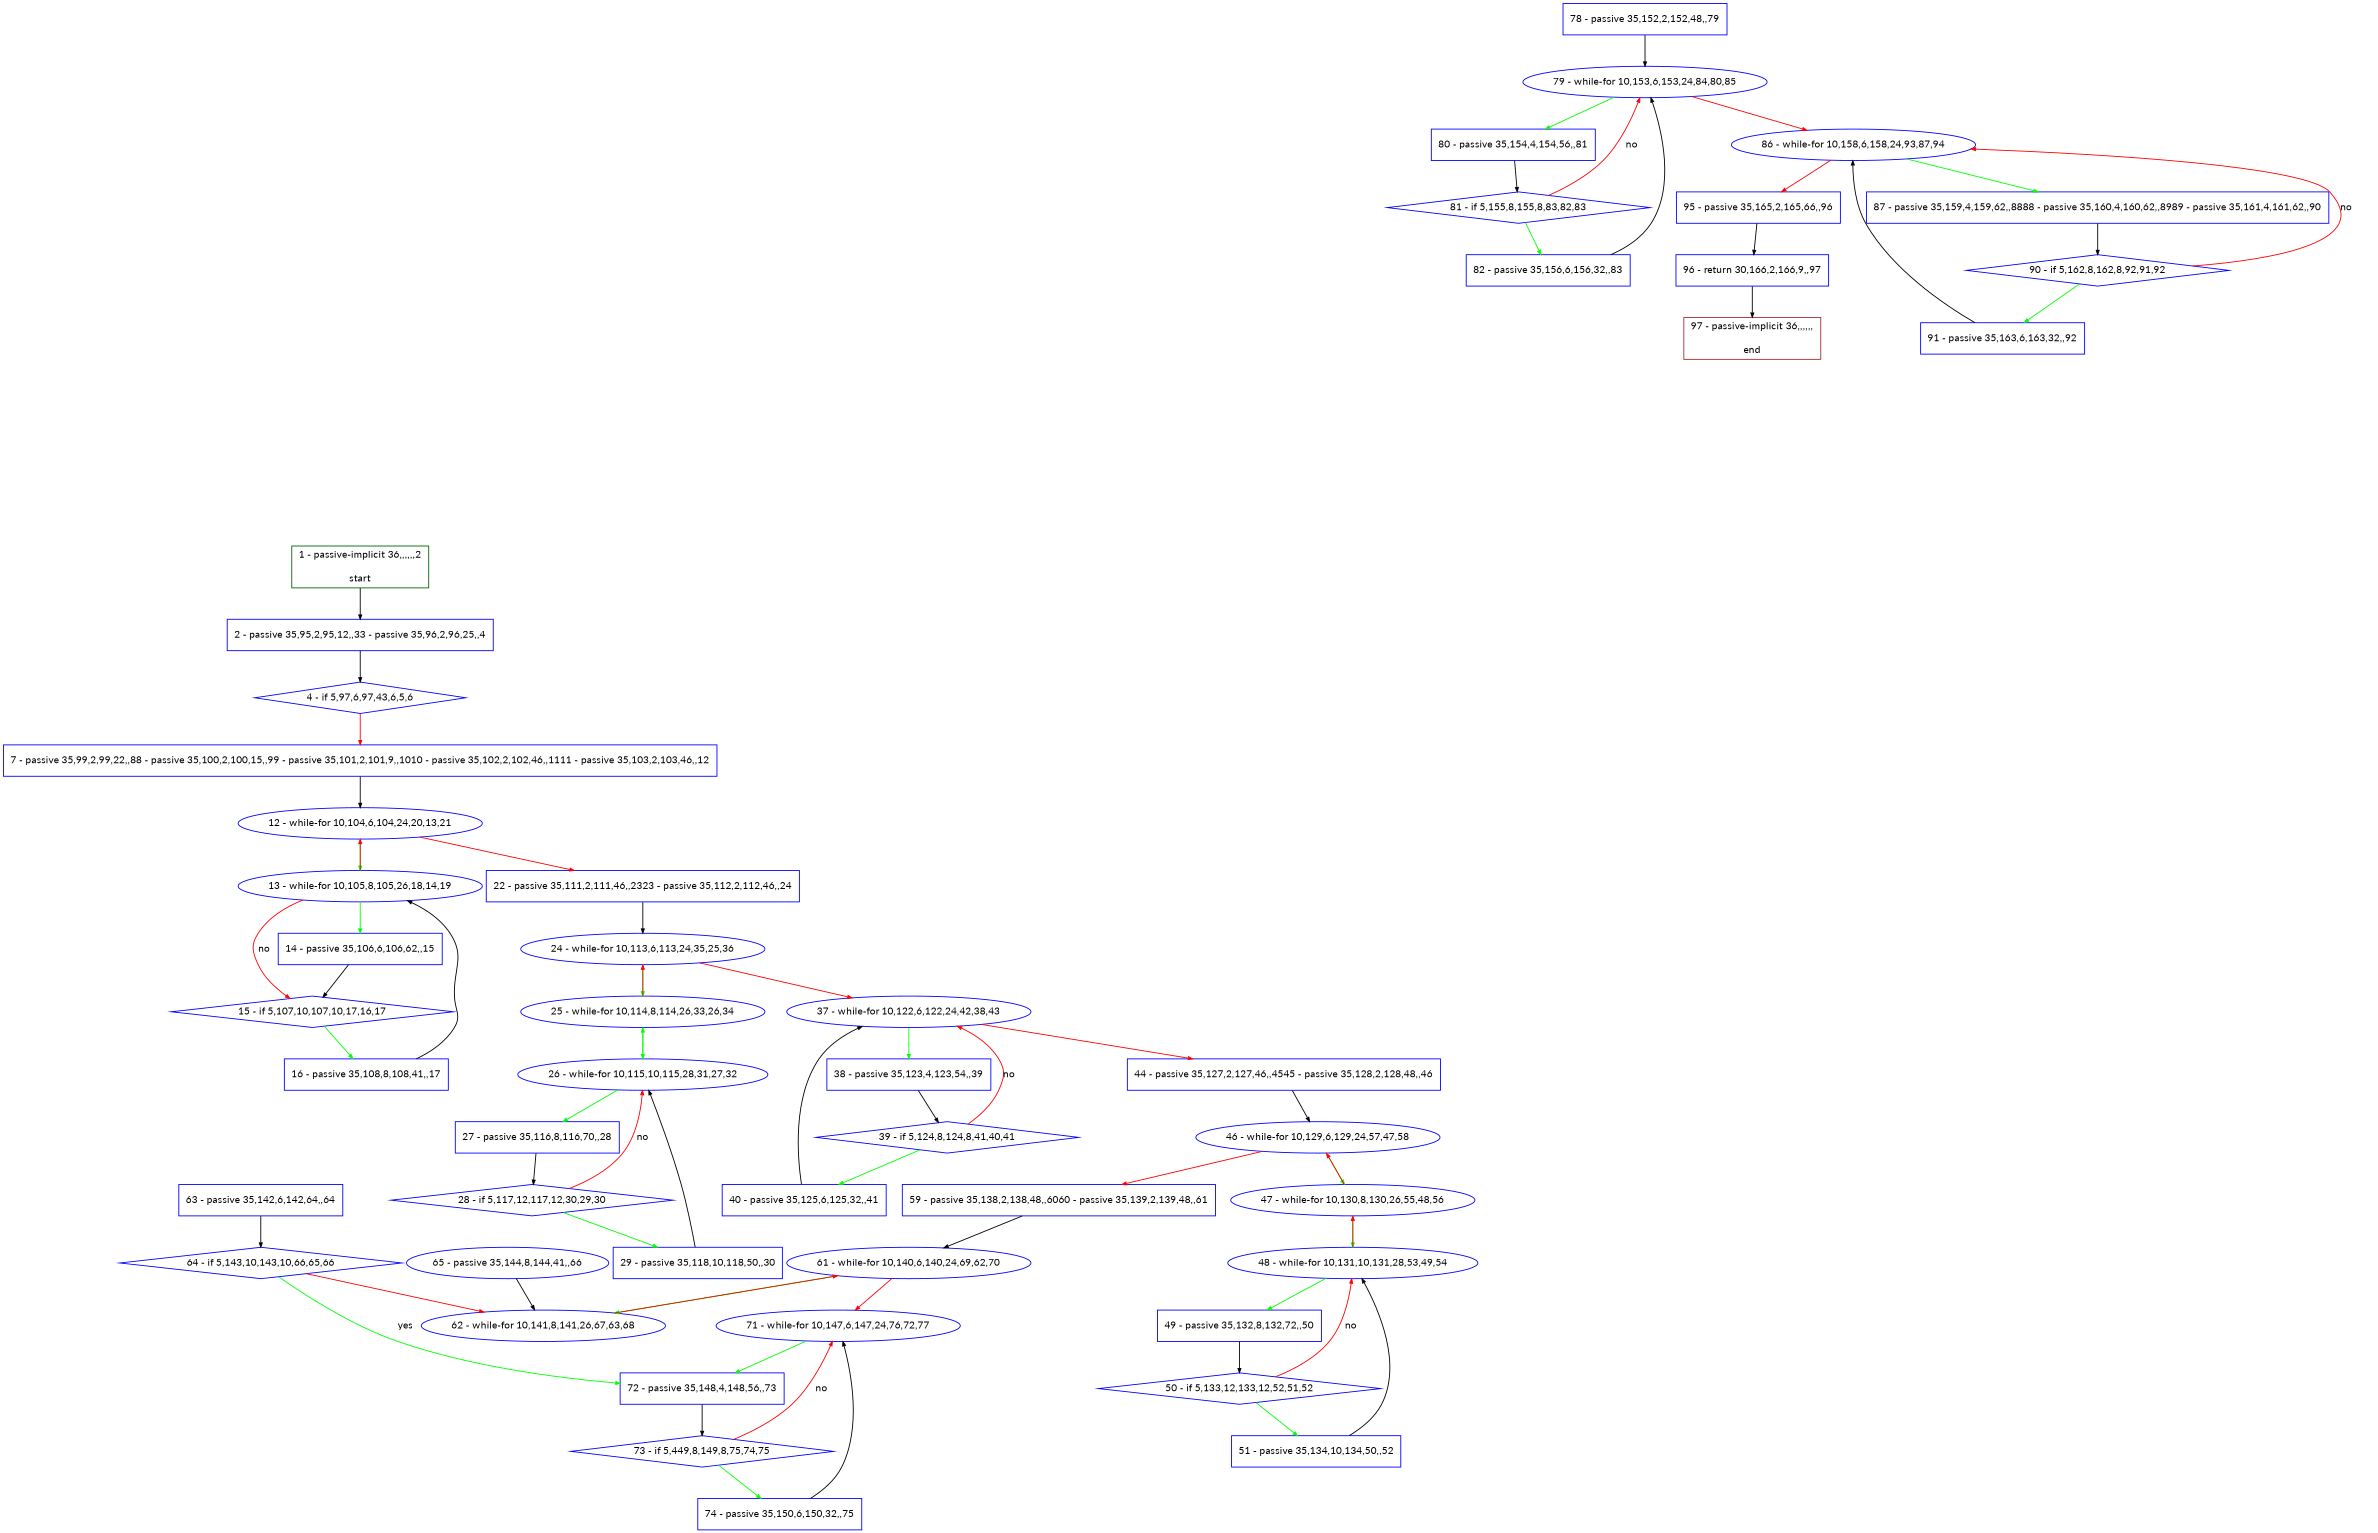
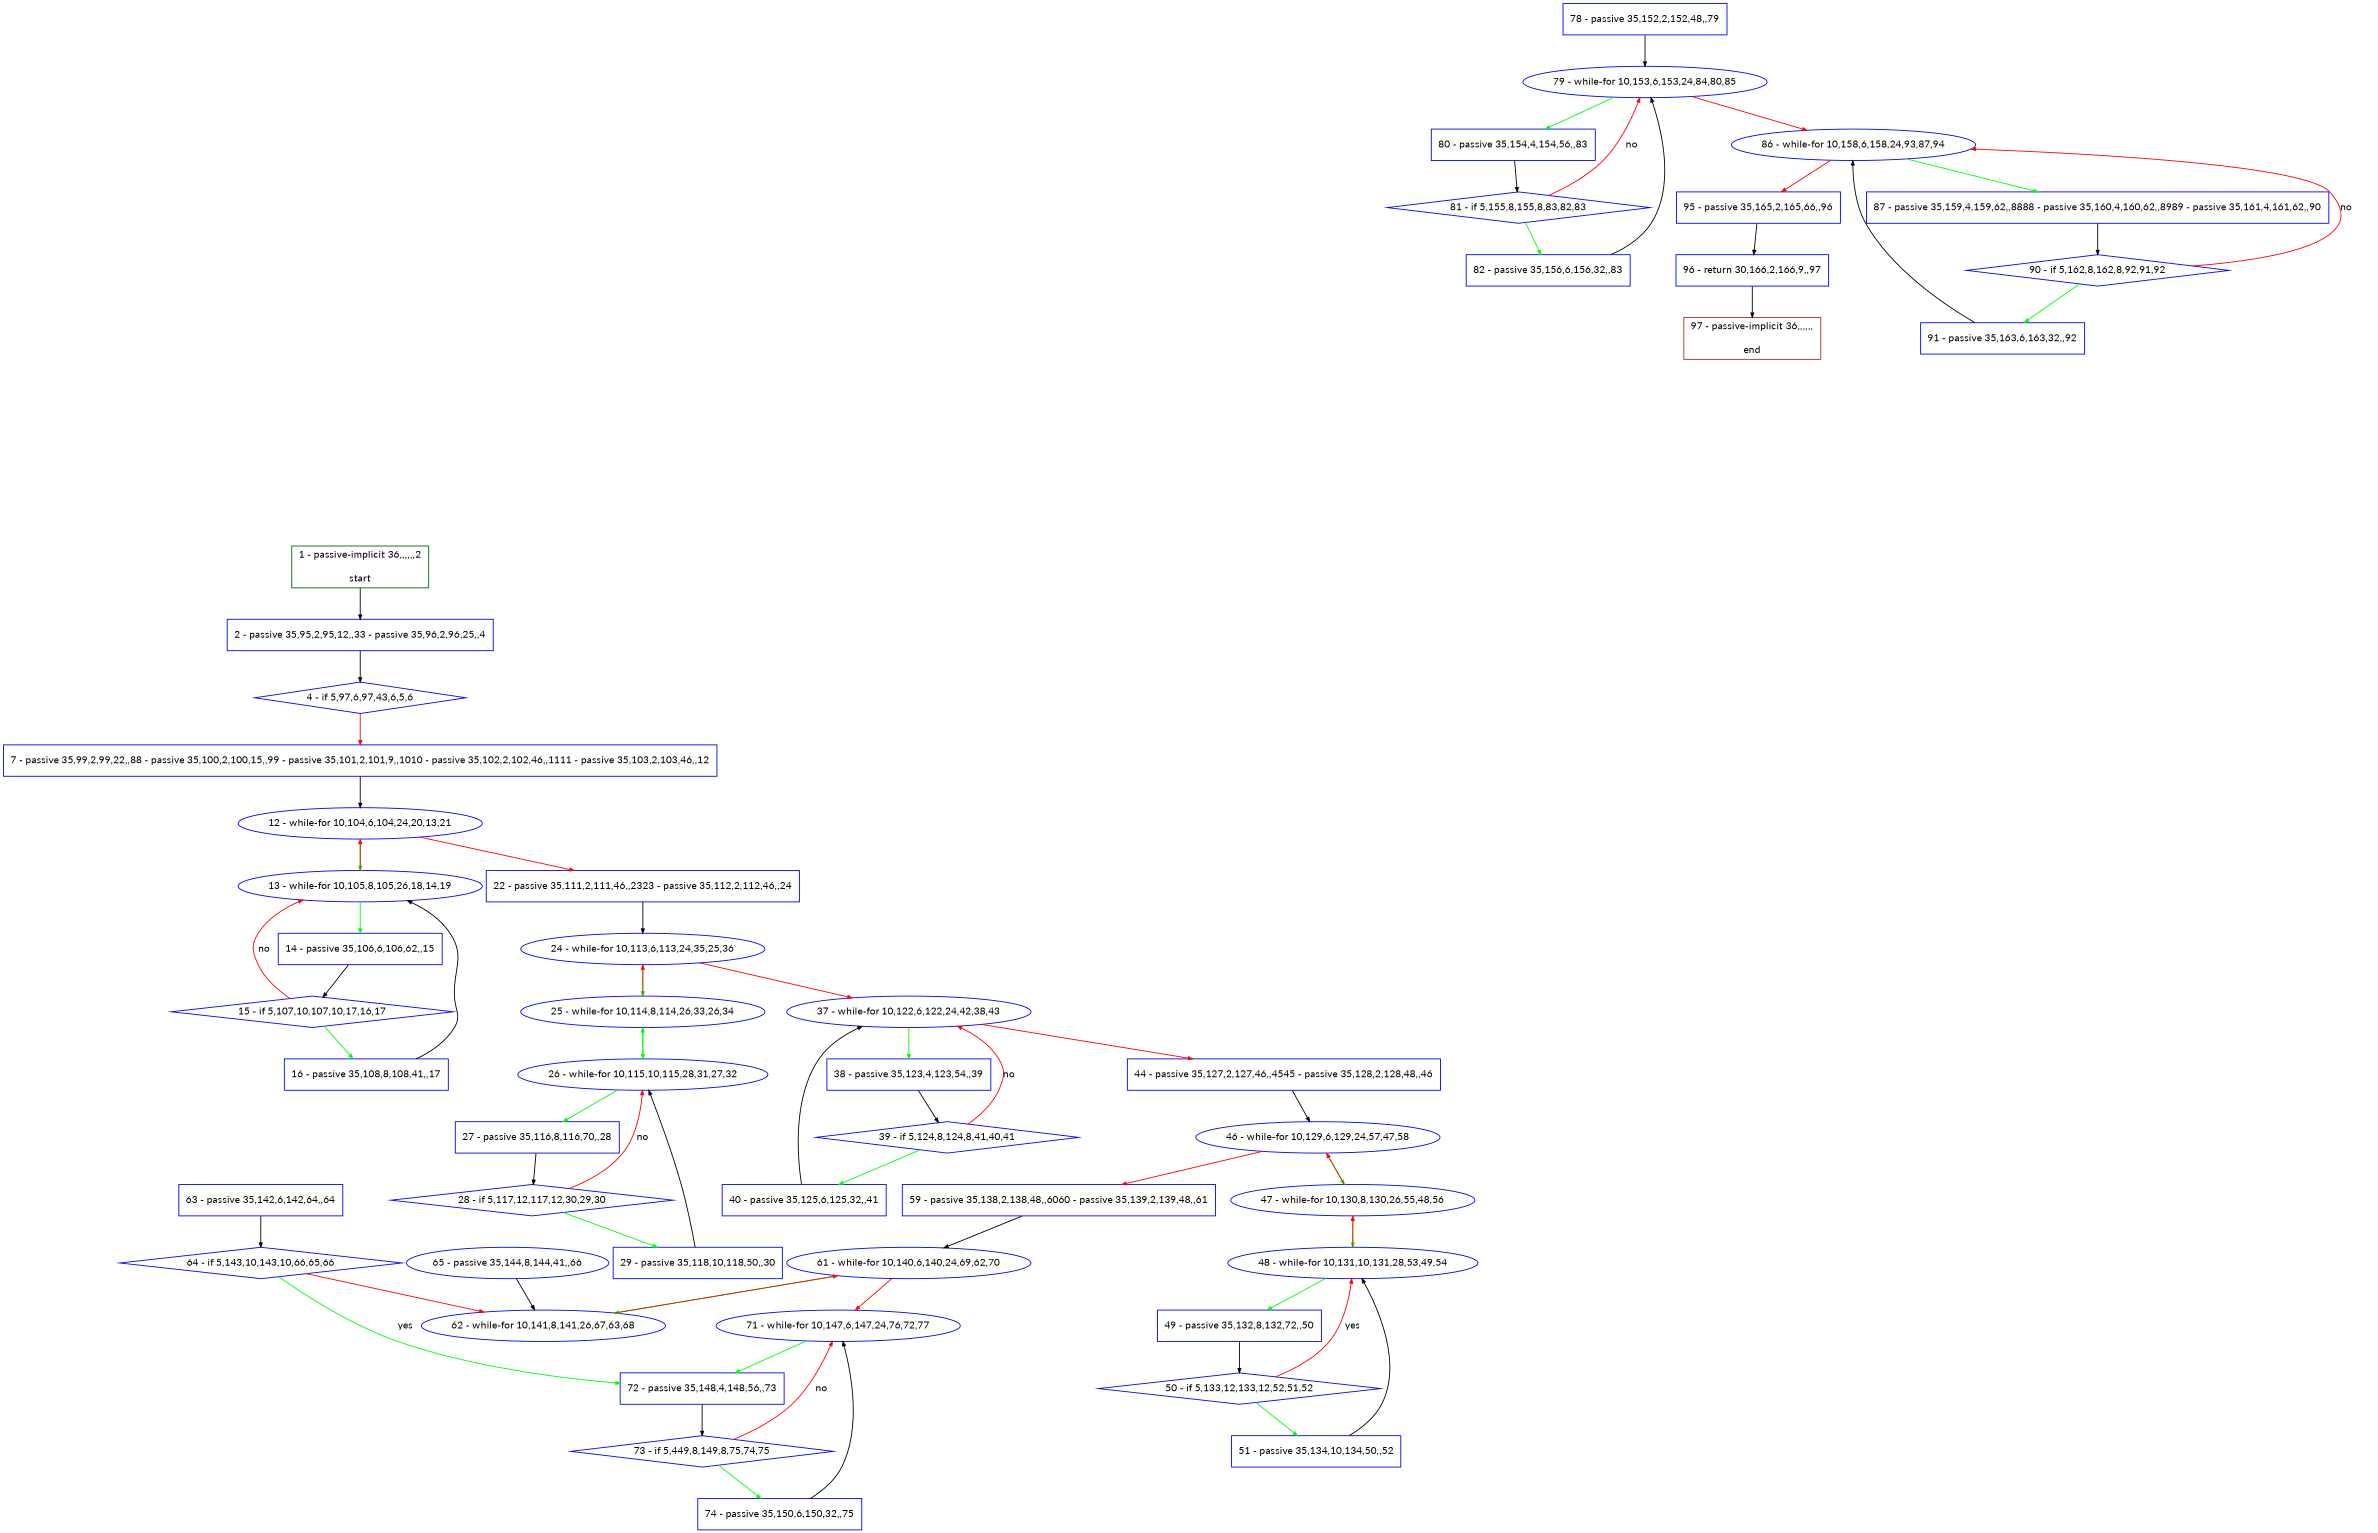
(1513, 145) -> (1513, 145)
(254, 942) -> (253, 946)
(1351, 1326) -> (1353, 1326)
